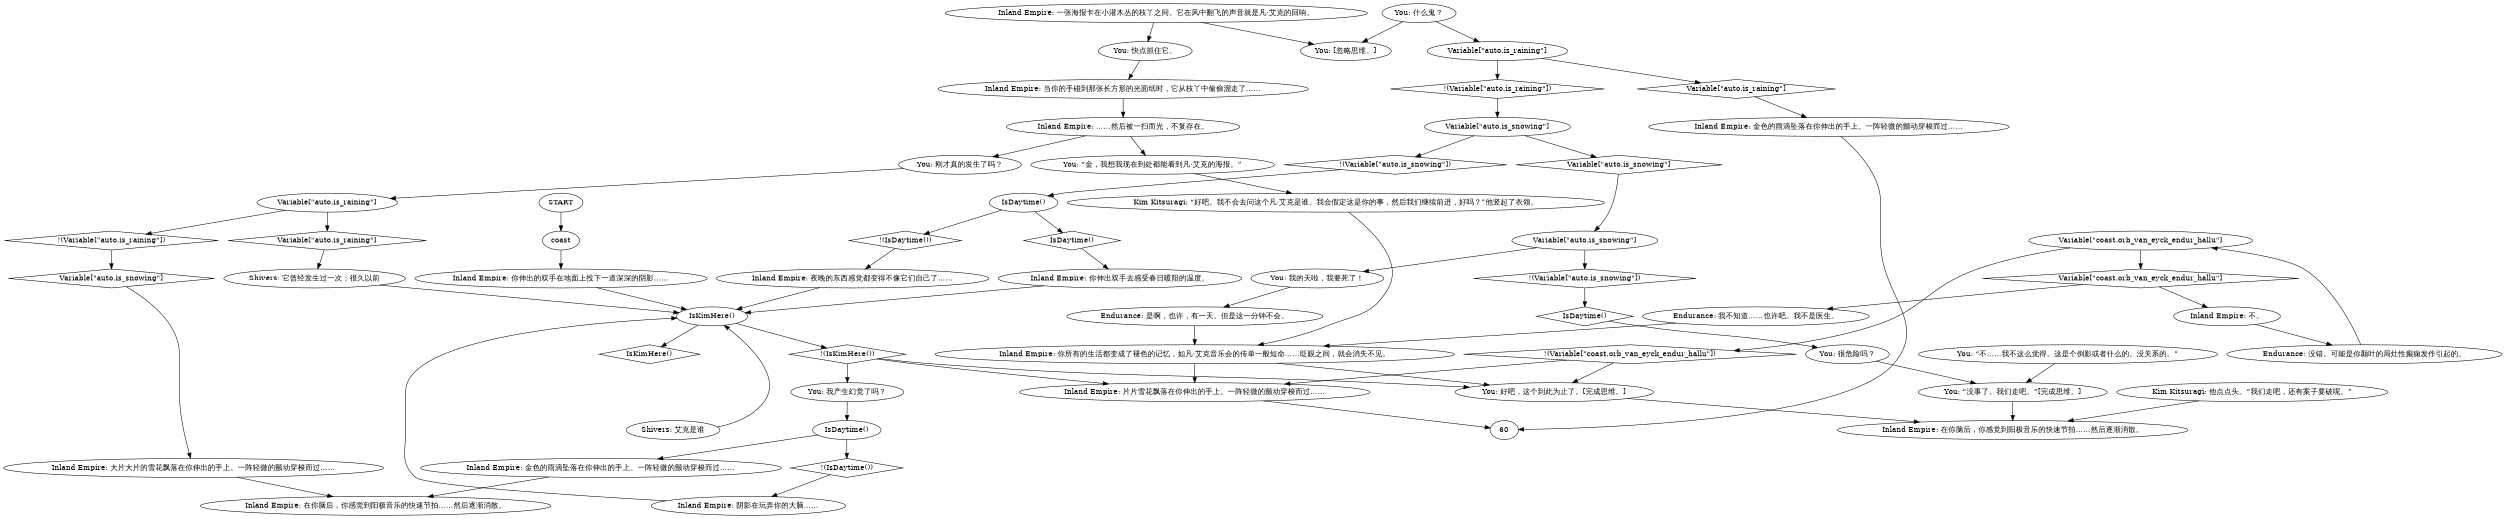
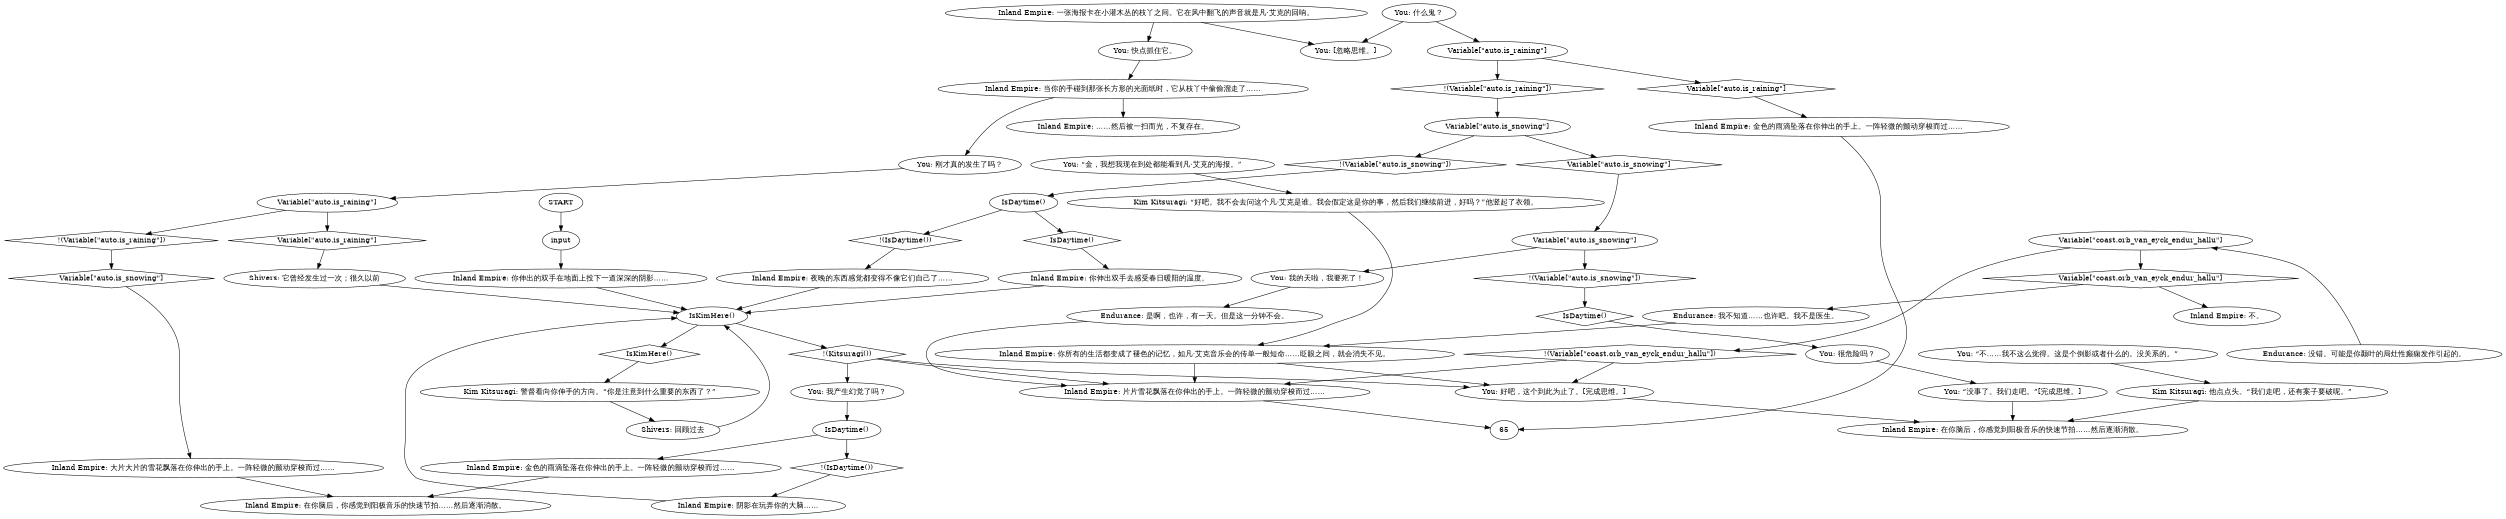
(1136, 144) -> none
(1042, 146) -> (1005, 115)
(561, 241) -> (561, 241)
(1195, 333) -> (933, 344)
(2291, 334) -> none
(847, 354) -> (847, 354)
(2043, 372) -> (2158, 373)
none -> (590, 392)
(673, 430) -> (673, 430)
(1504, 430) -> (1504, 430)
